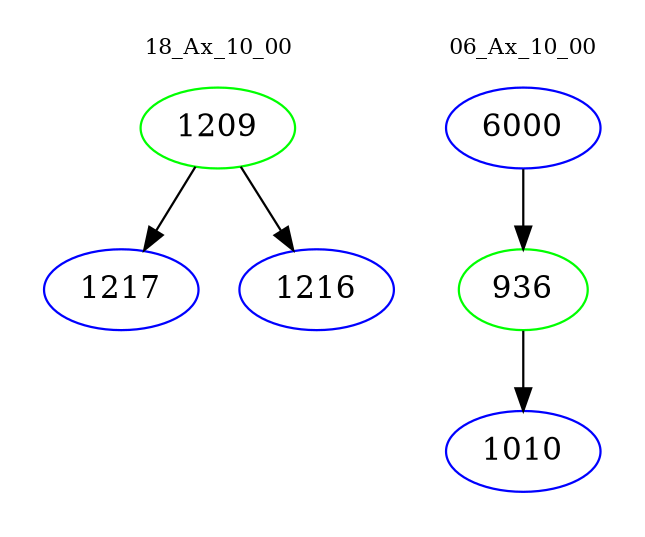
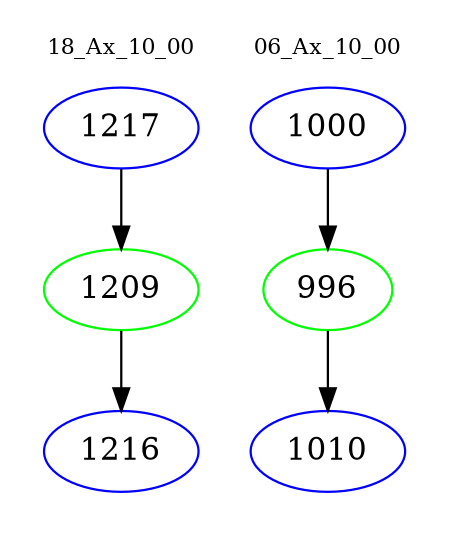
(523, 128) -> (328, 128)
(176, 199) -> (121, 198)
(523, 290) -> (328, 290)
